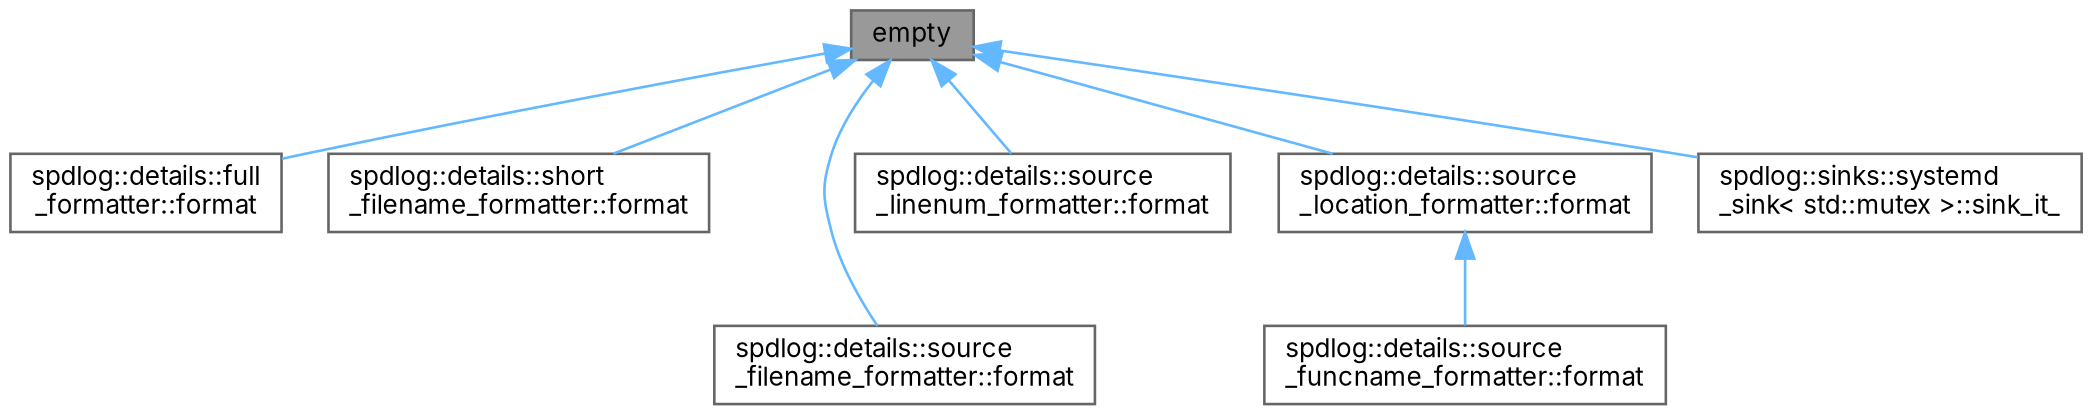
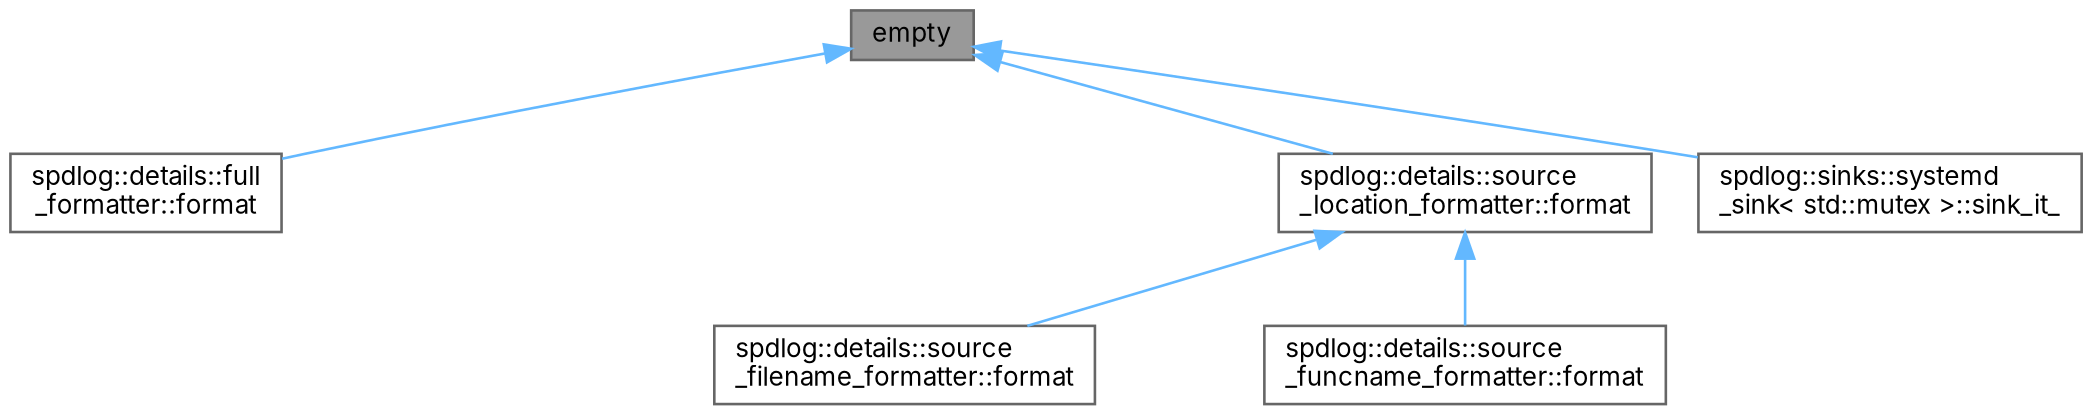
(519, 193) -> none
(1043, 193) -> none
(825, 203) -> (1172, 283)
